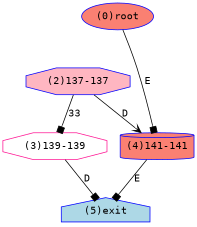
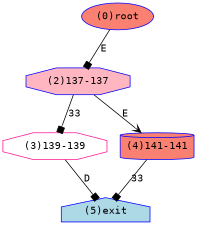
(140, 77) -> (100, 46)
(125, 114) -> (125, 114)
(137, 179) -> (137, 179)
